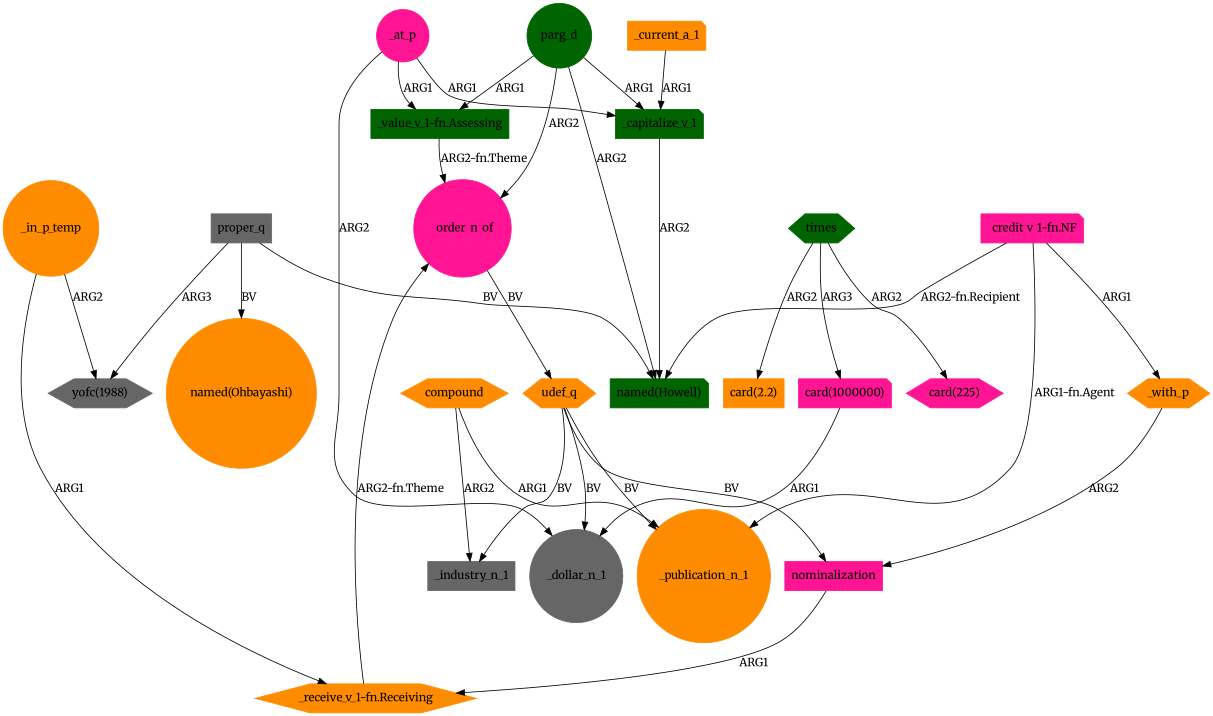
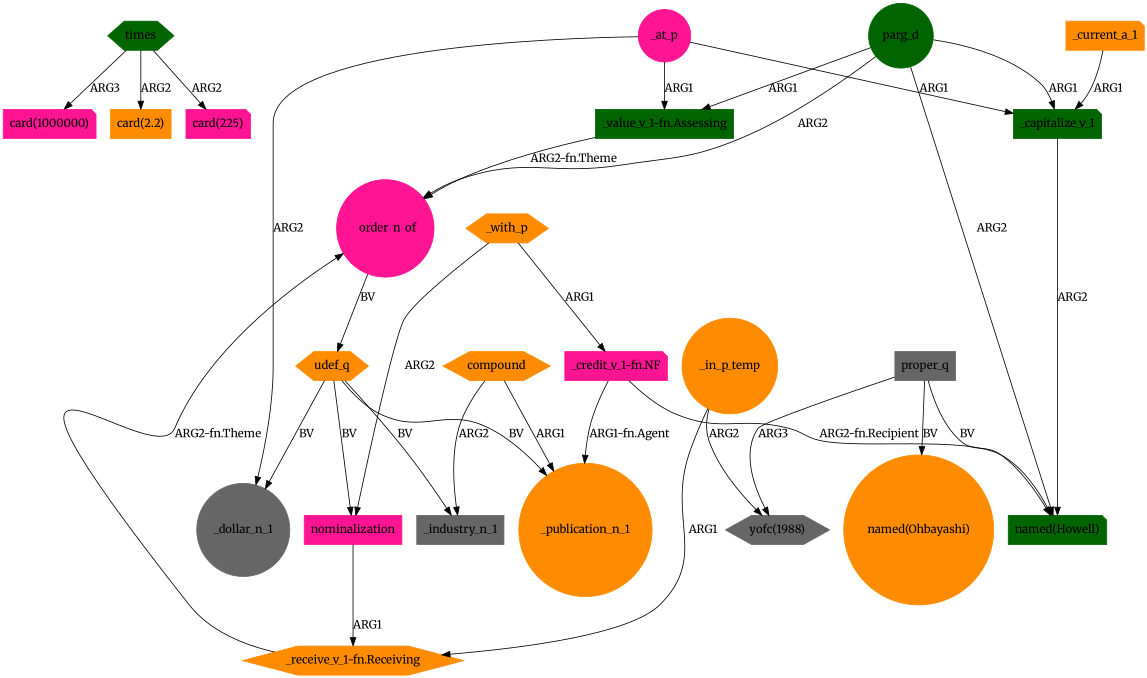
(1104, 305) -> (559, 294)
(955, 393) -> (218, 124)
(741, 506) -> none
